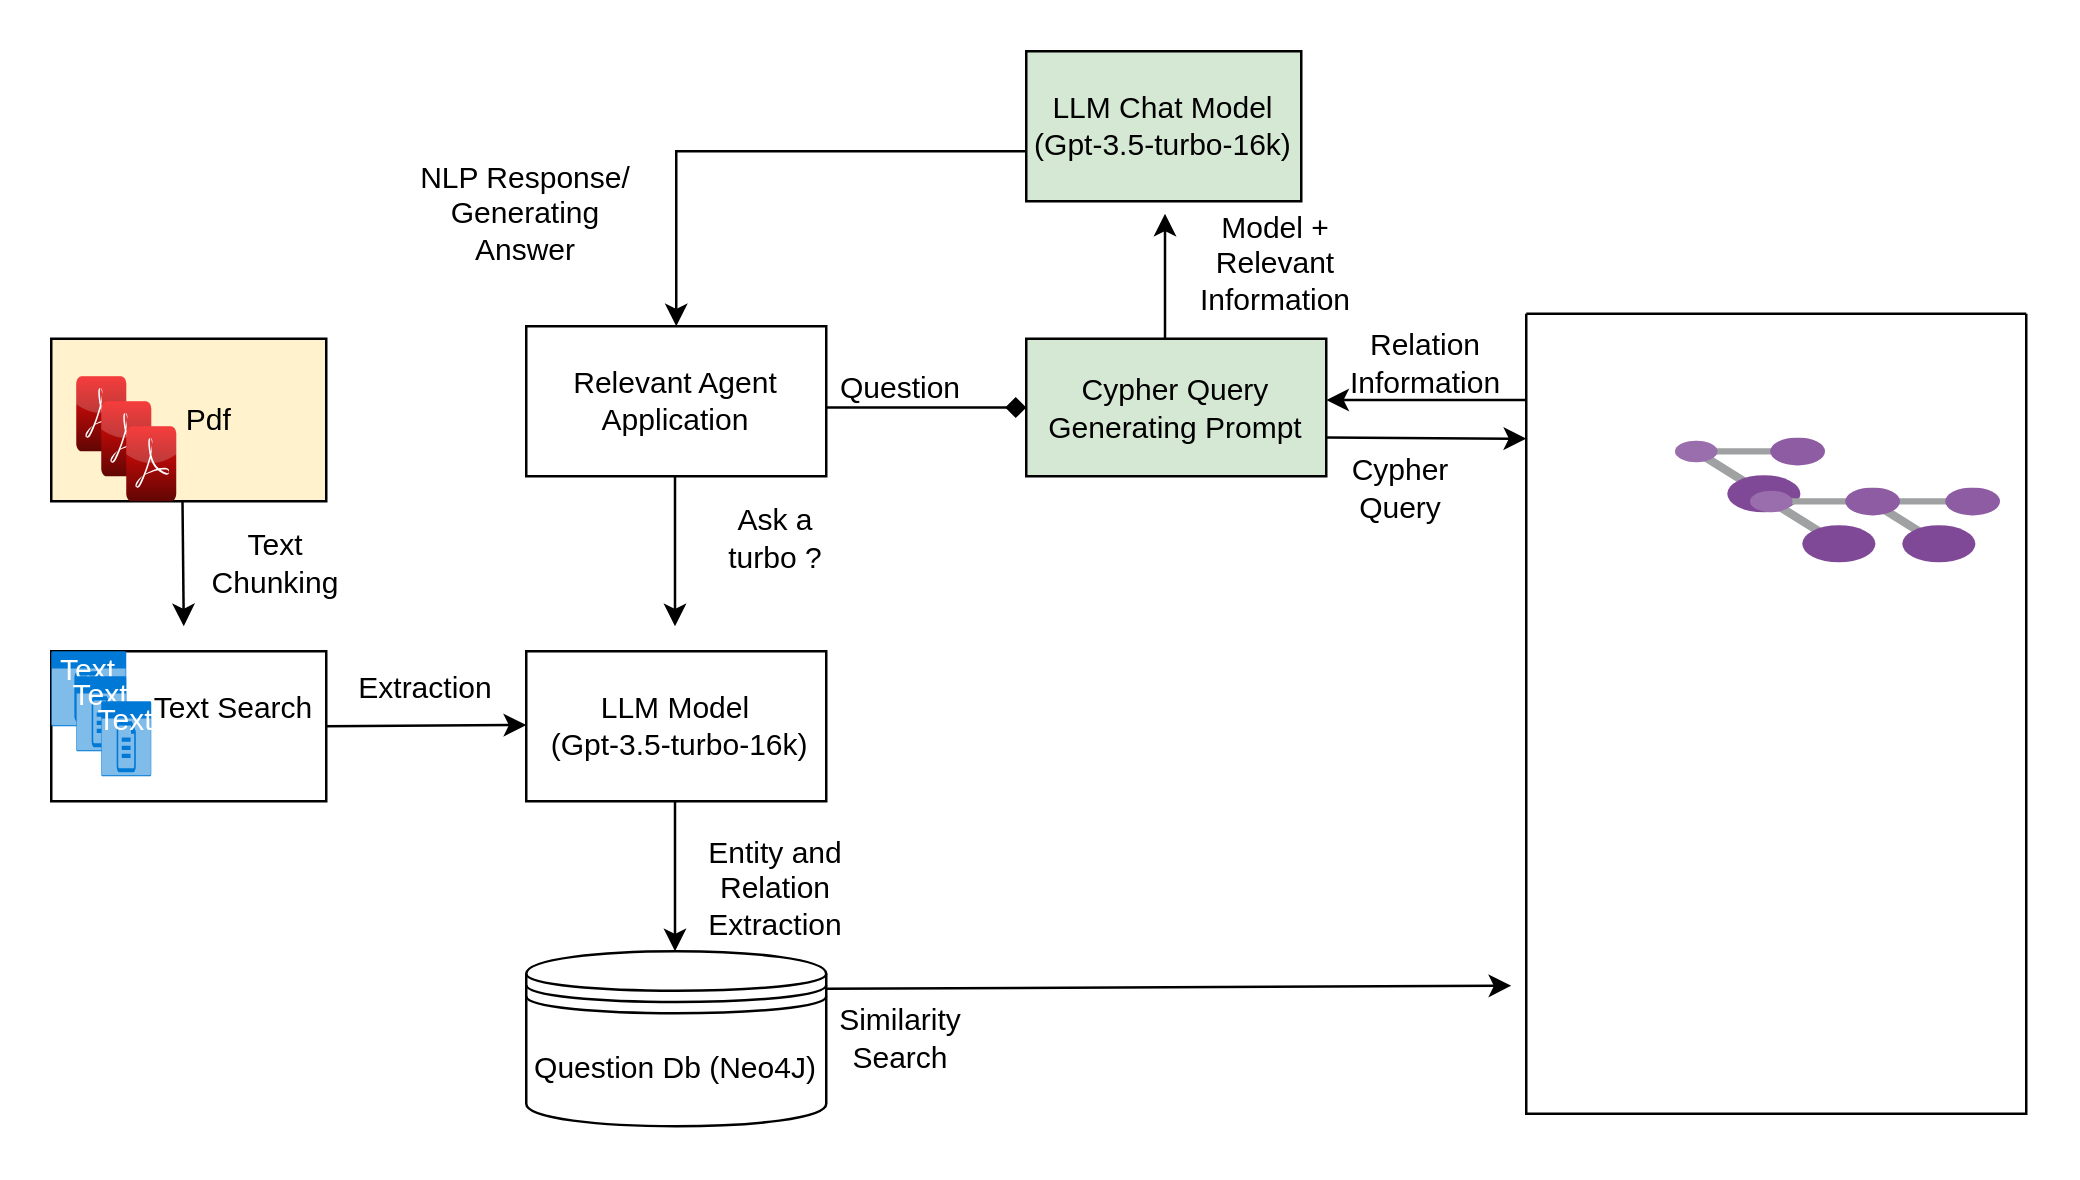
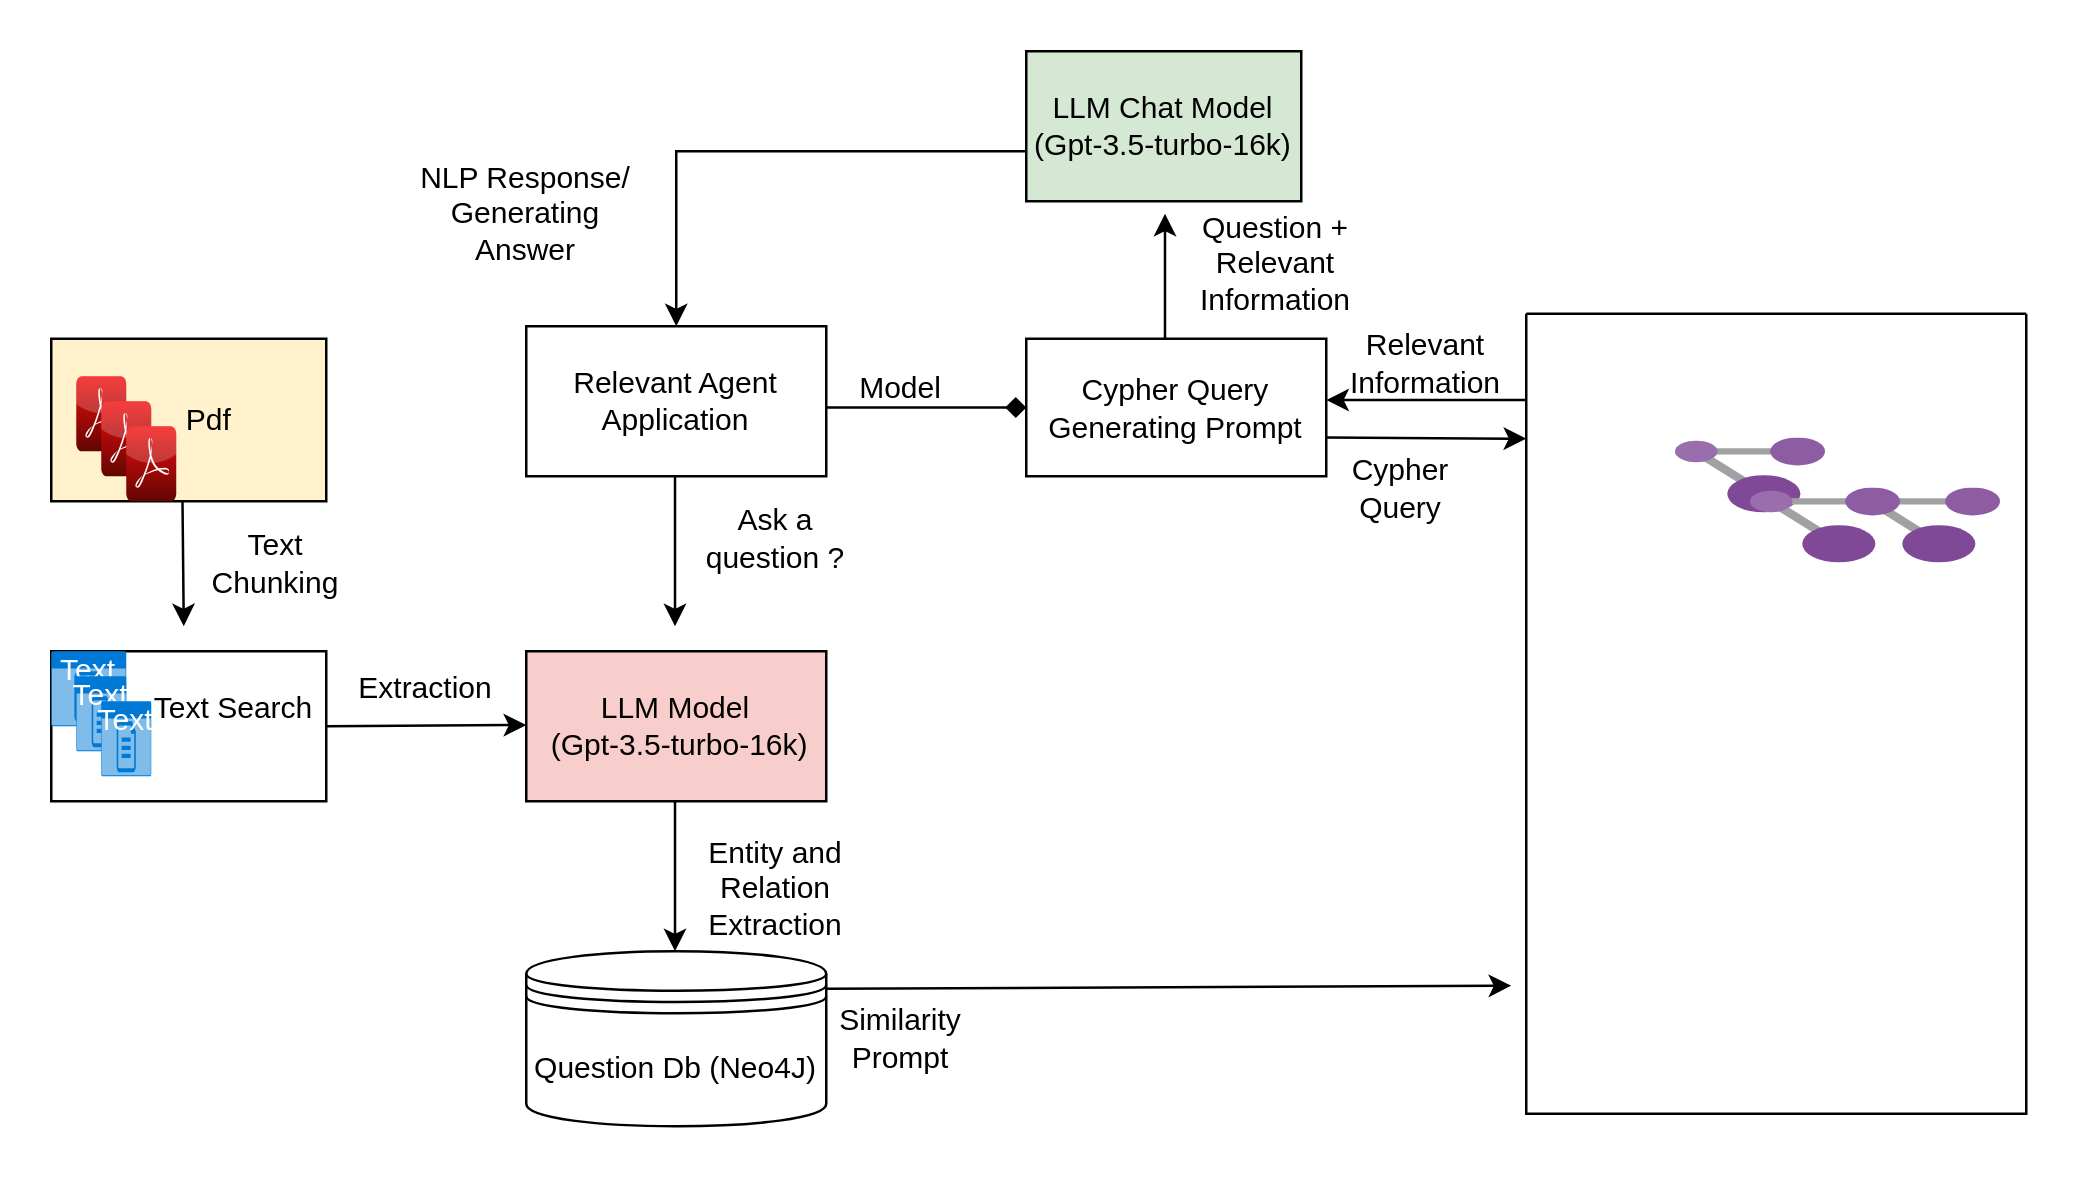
(1276, 264) -> (1276, 264)
(1426, 364) -> (1426, 364)
(901, 389) -> (901, 389)
(1176, 408) -> (1176, 408)
(776, 539) -> (776, 539)
(676, 726) -> (676, 726)
(901, 1039) -> (901, 1039)
